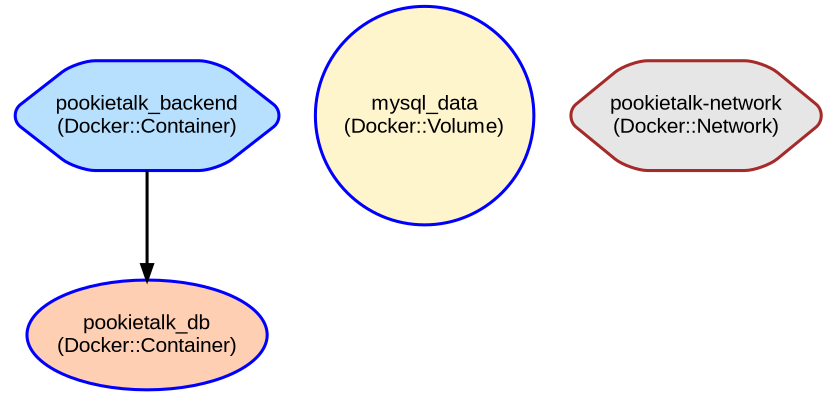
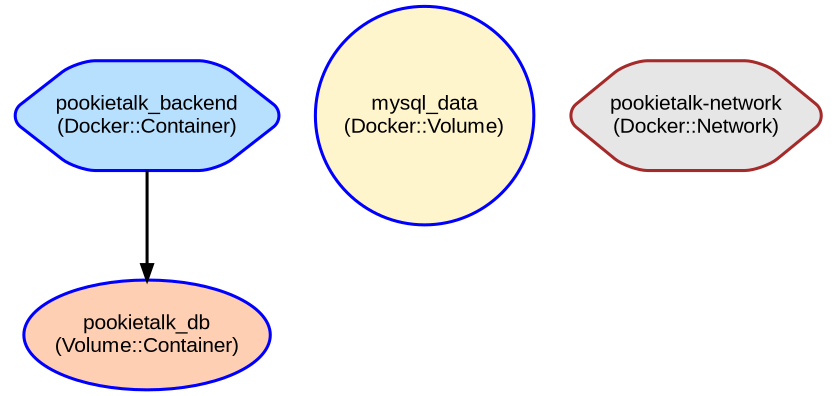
(147, 335) -> (147, 335)
